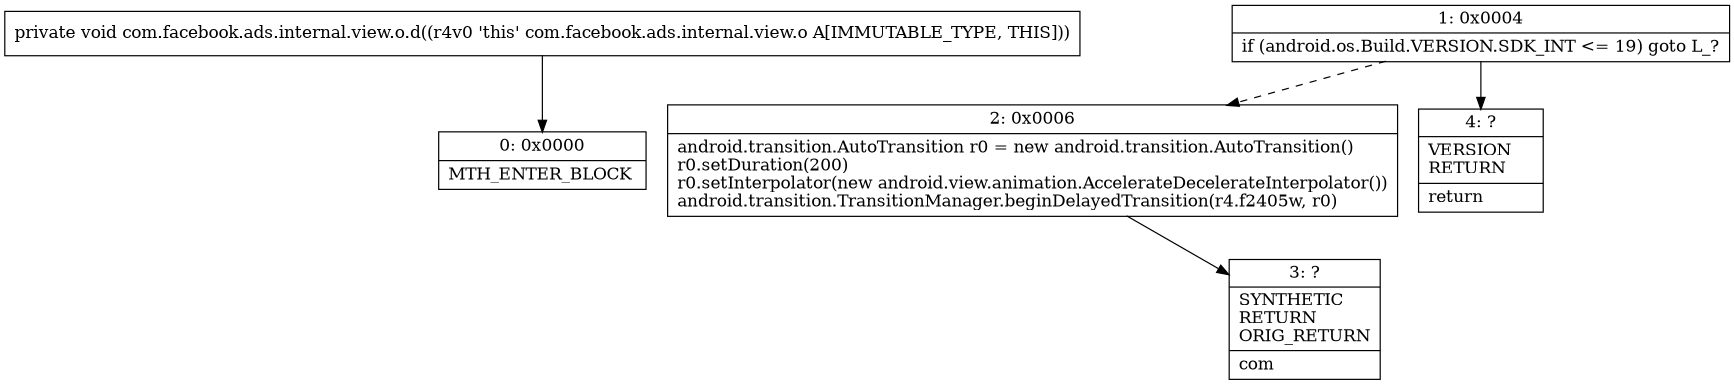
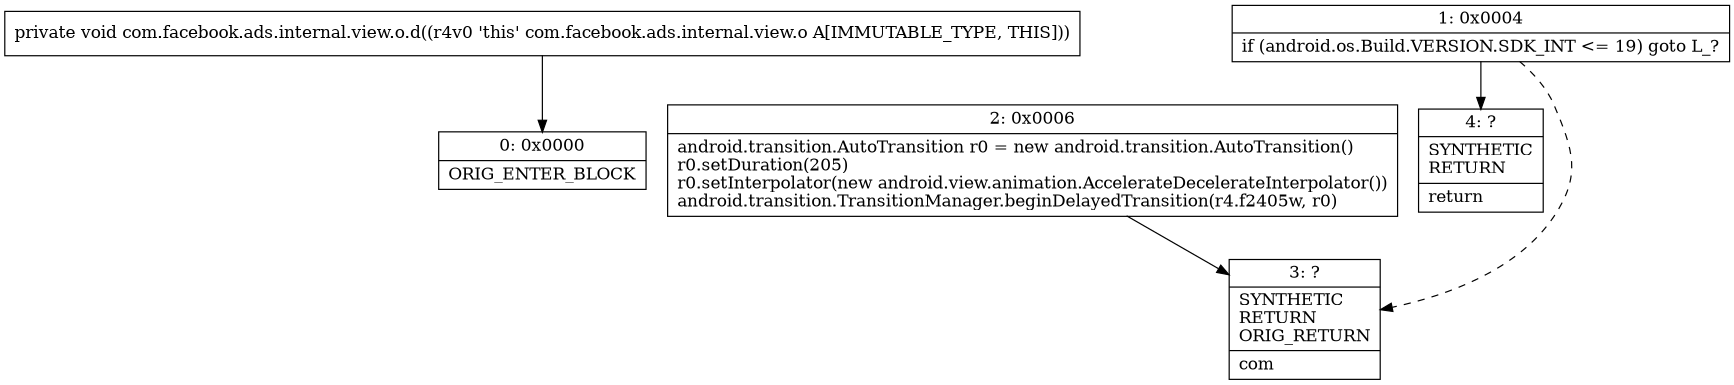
(1312, 82) -> (1549, 223)
(1470, 150) -> (1481, 150)
(763, 165) -> (763, 165)
(541, 174) -> (542, 174)
